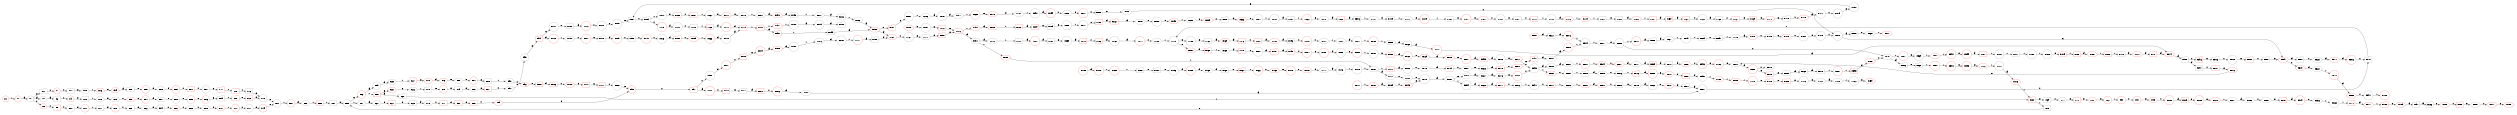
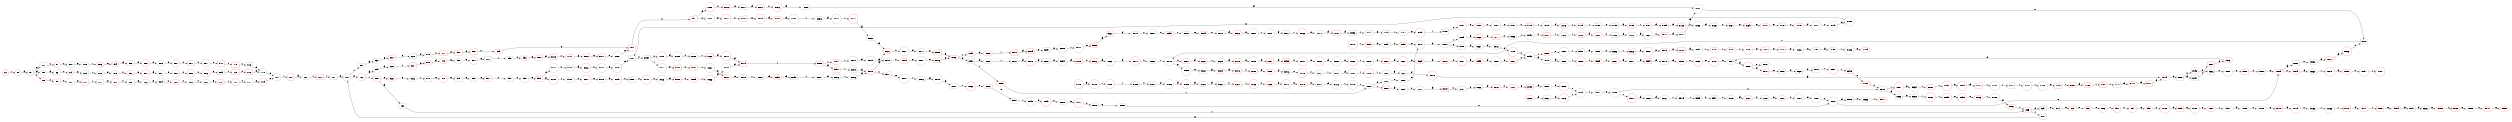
none -> (894, 61)
